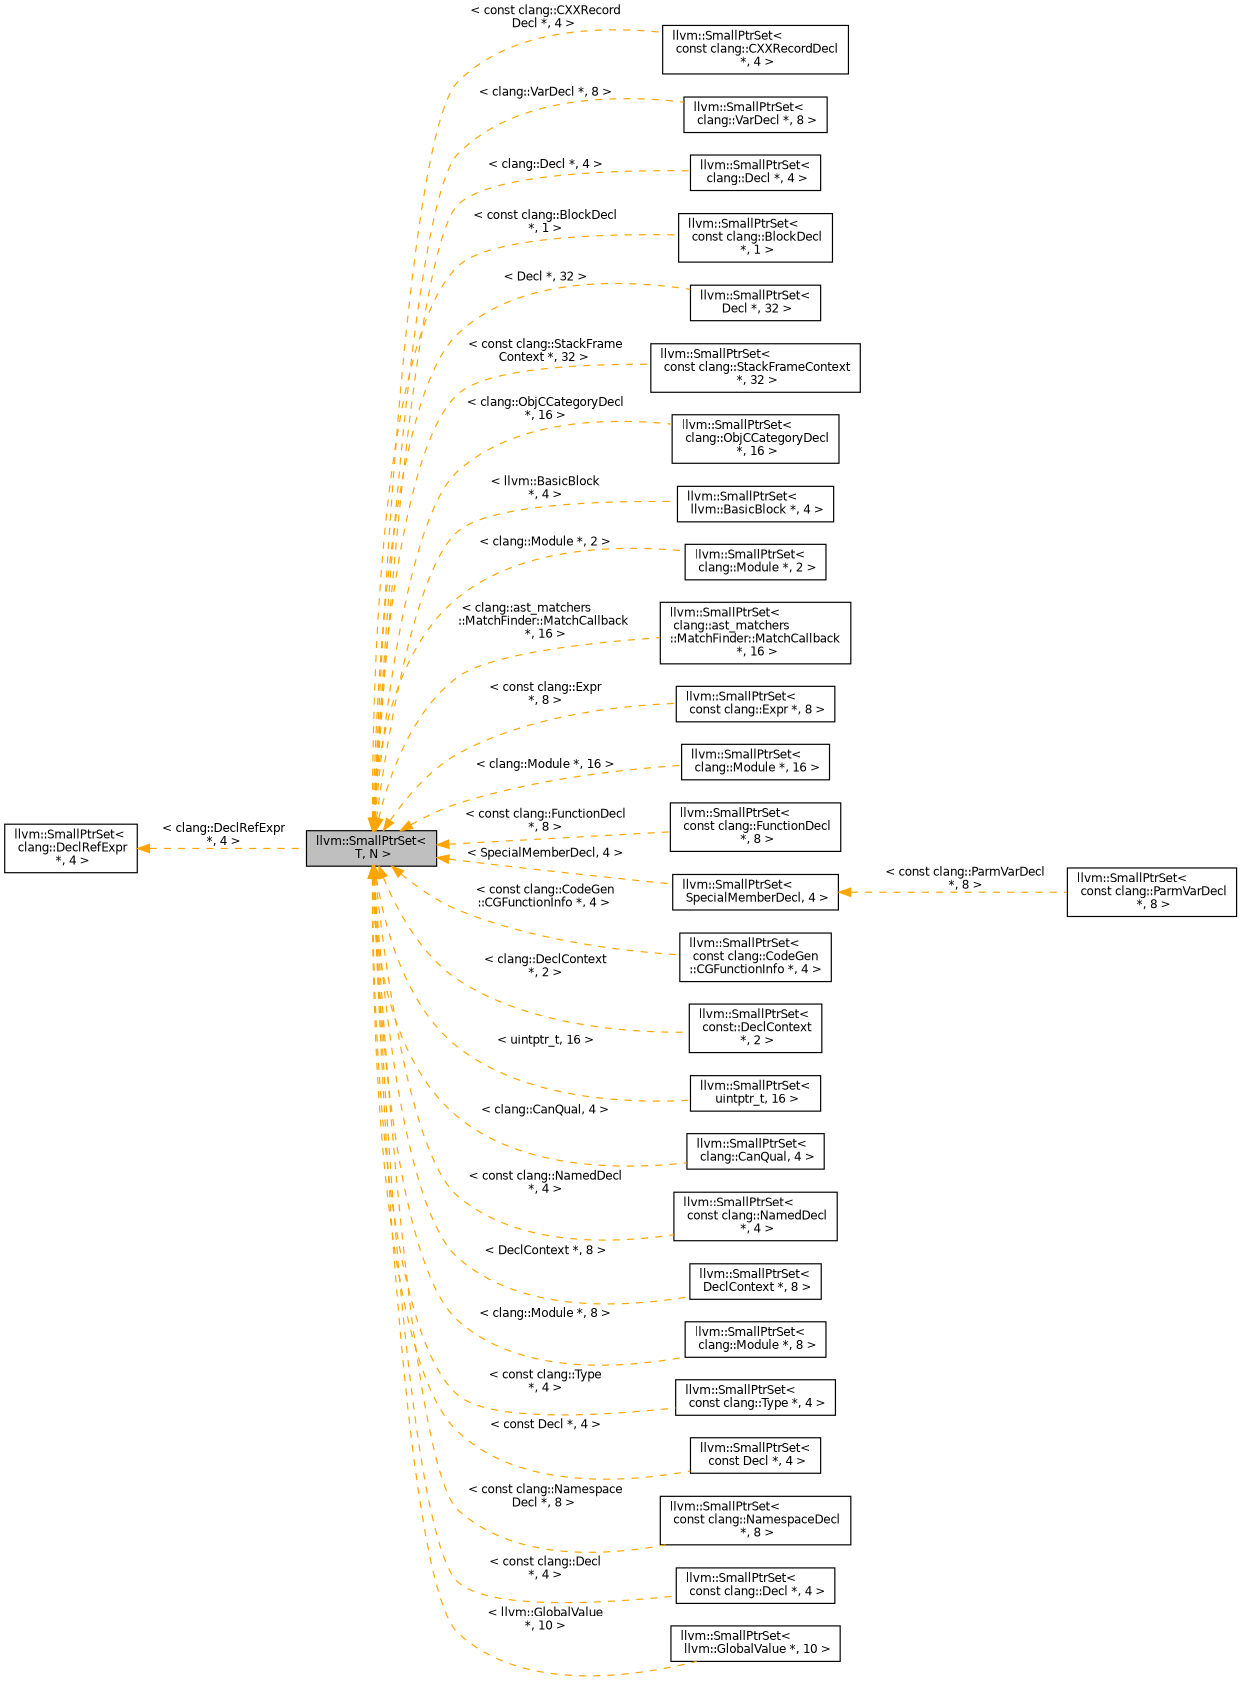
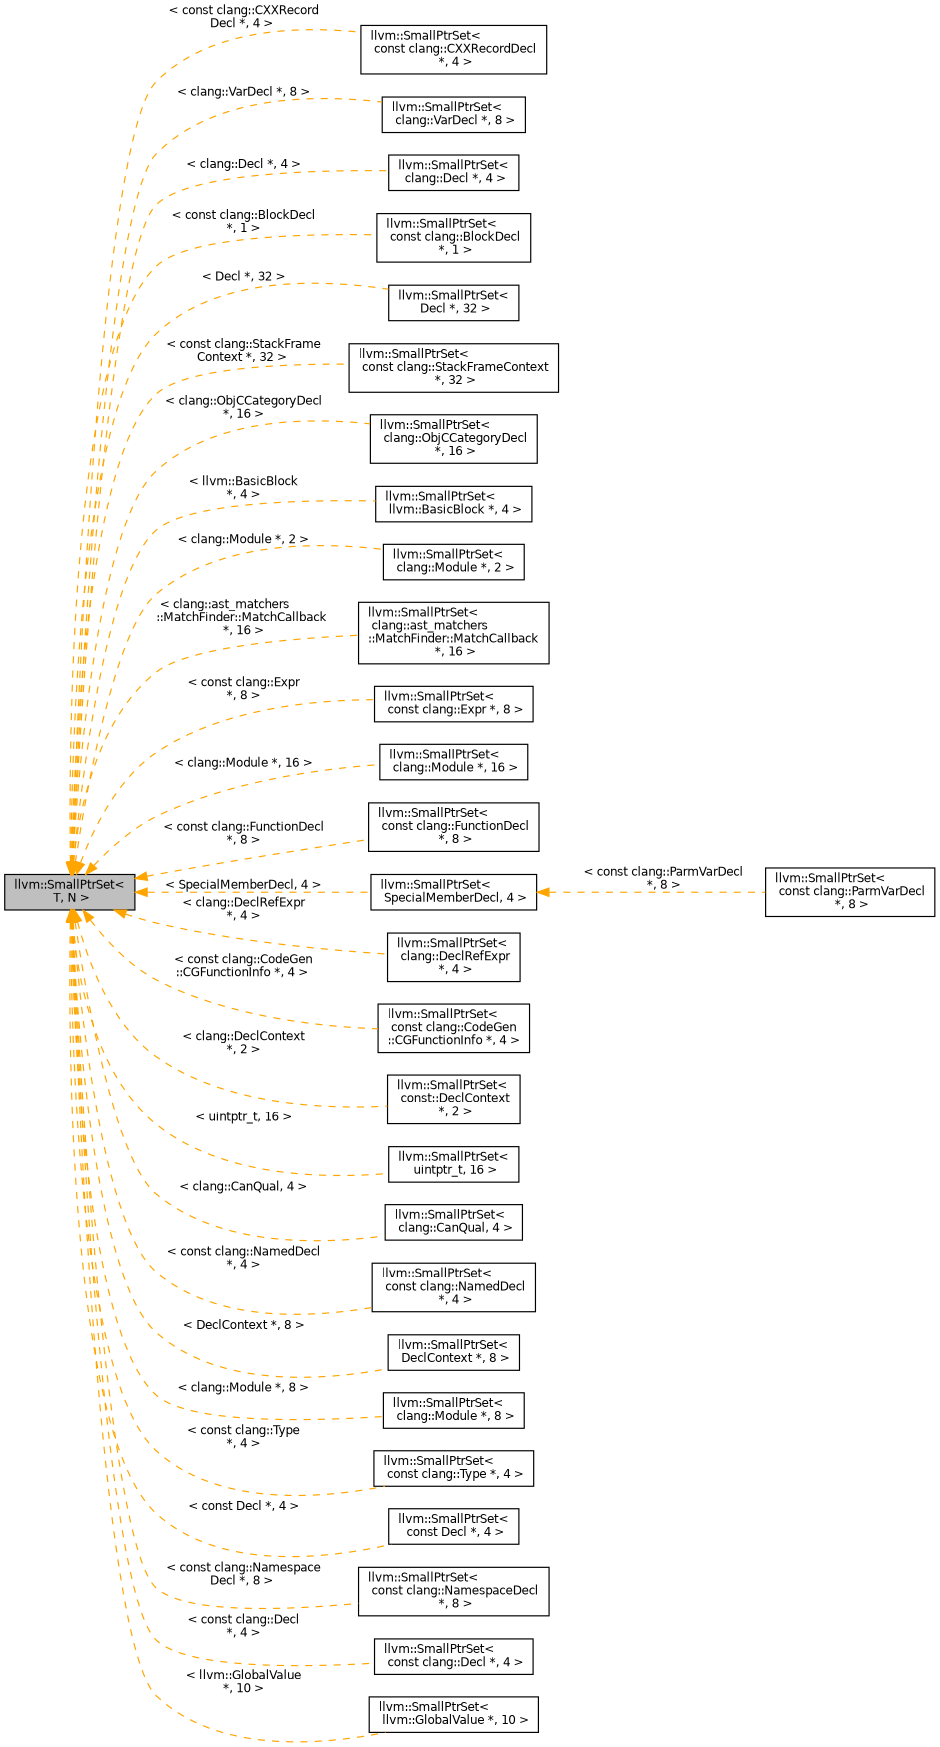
(228, 848) -> (255, 941)
